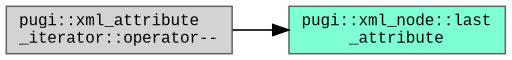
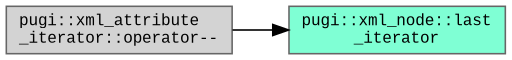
(397, 30) -> (397, 30)
